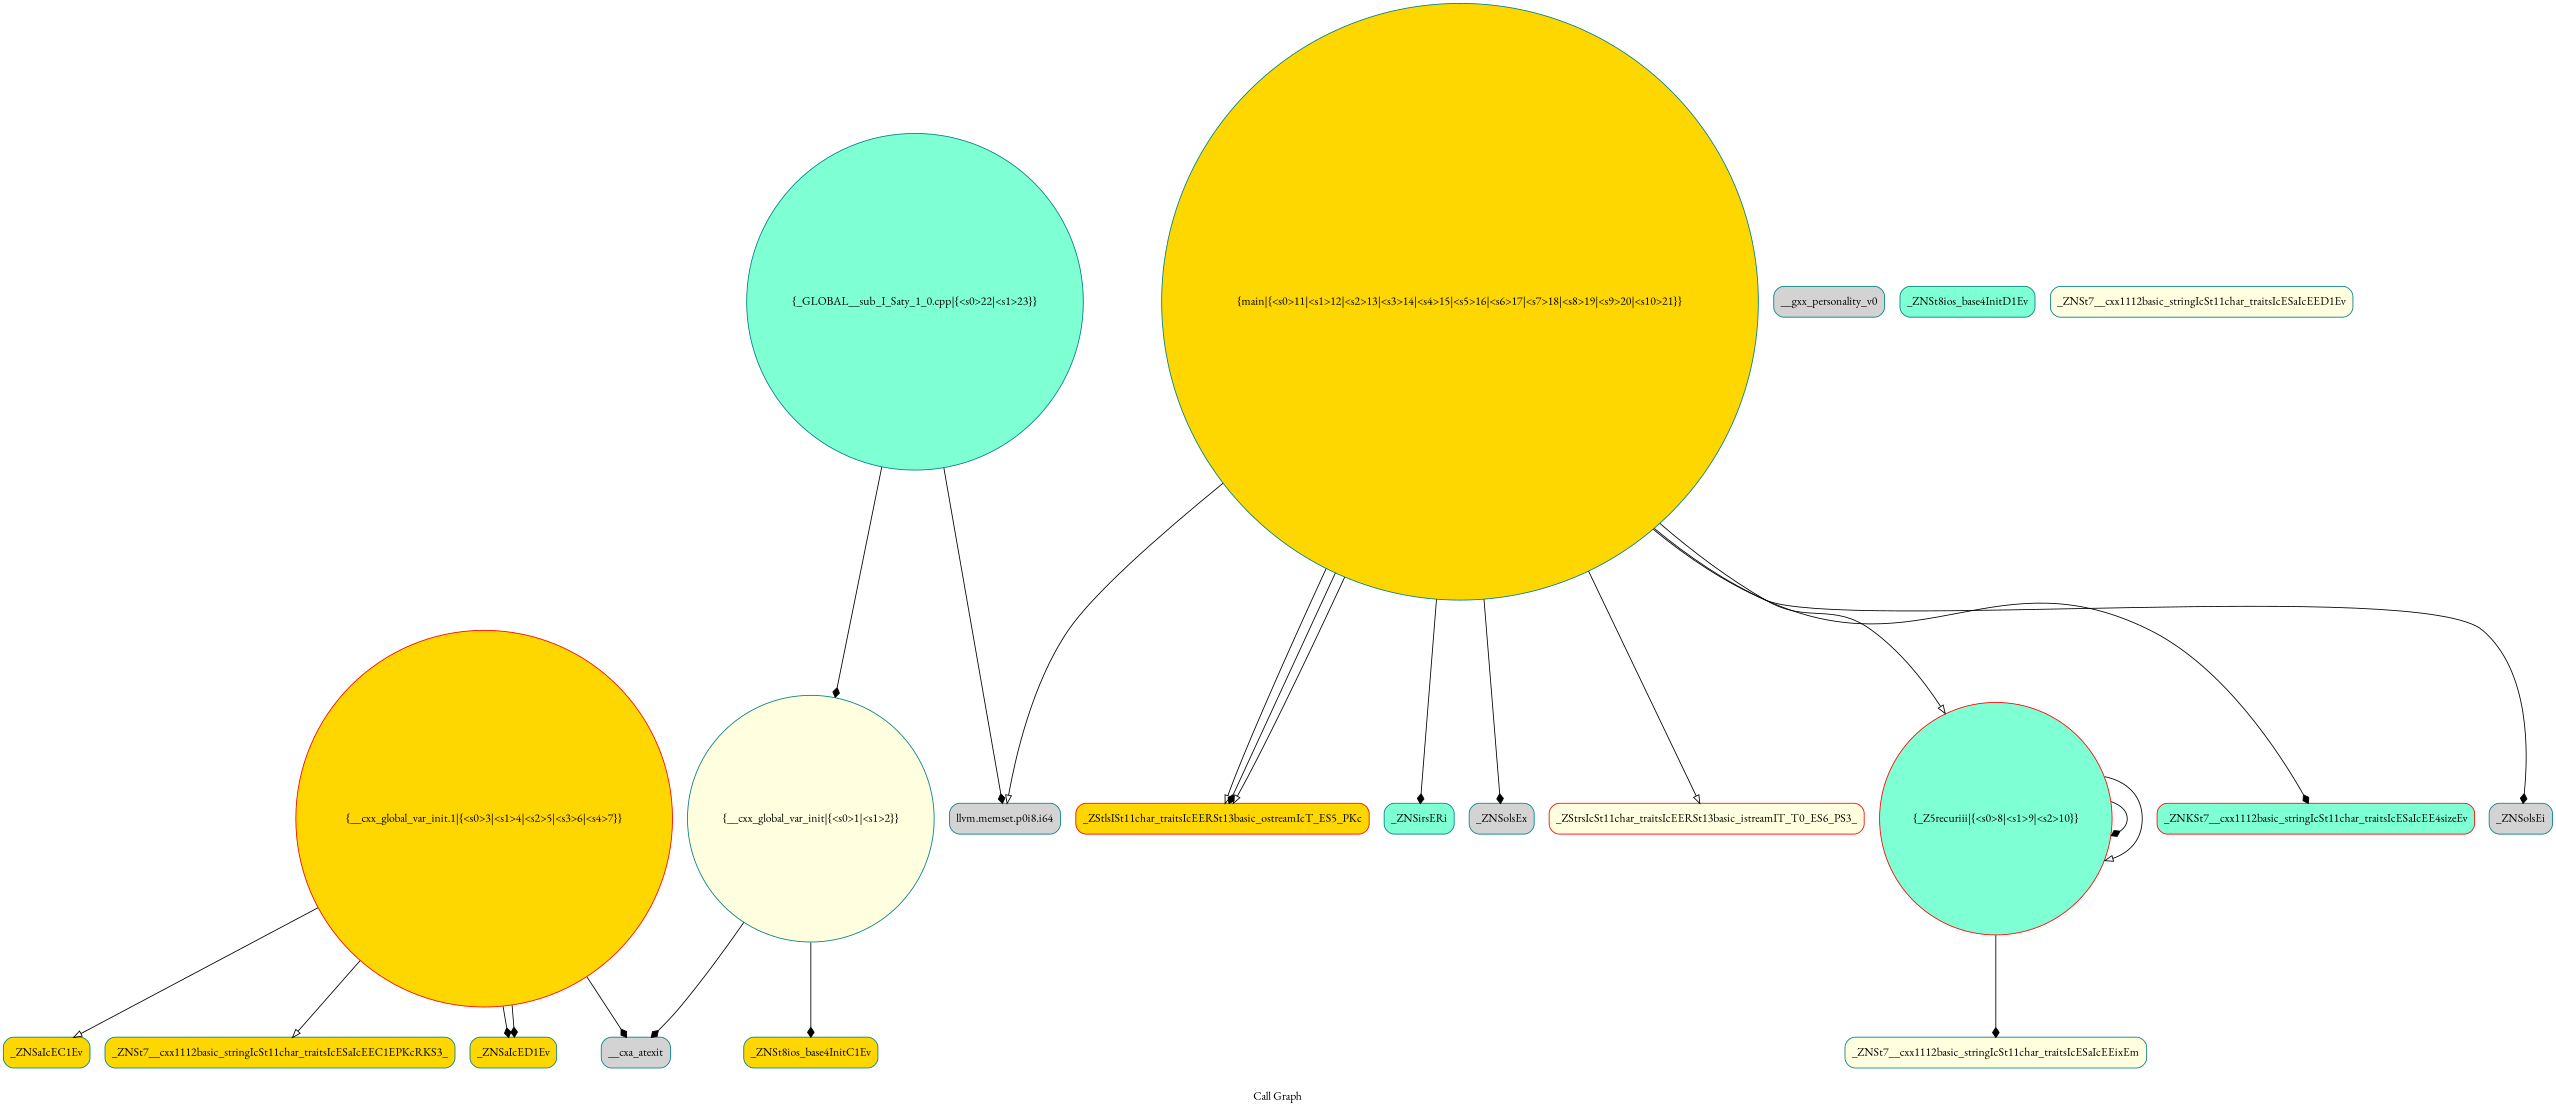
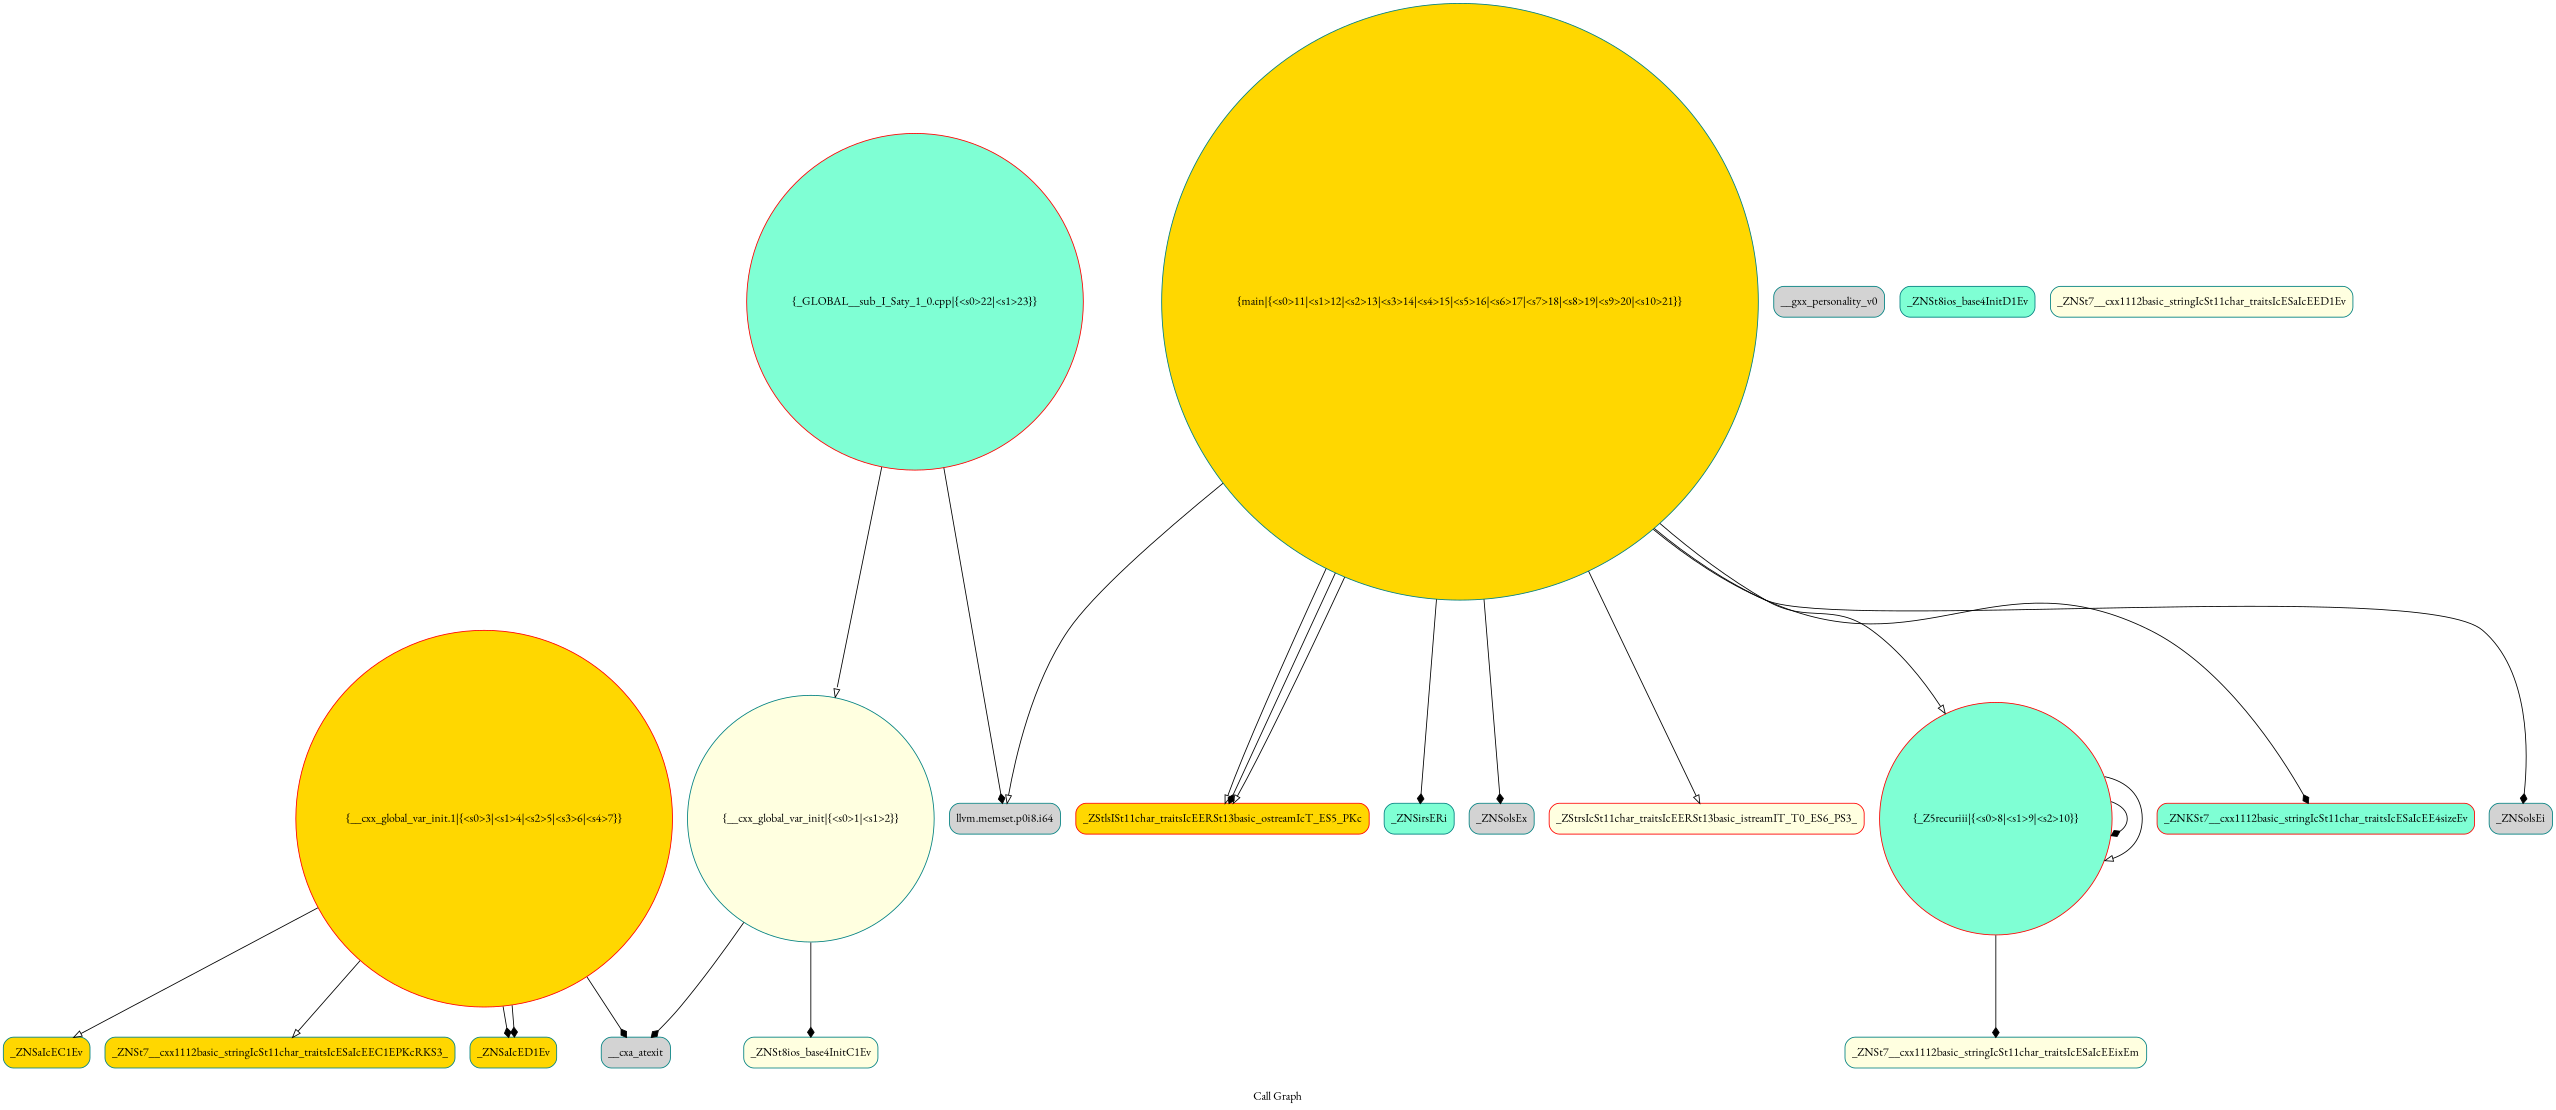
(915, 302) -> (915, 302)
(859, 577) -> (859, 577)
(811, 1053) -> (811, 1053)
